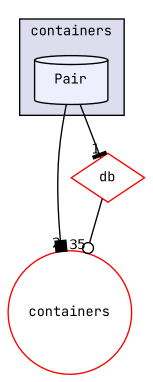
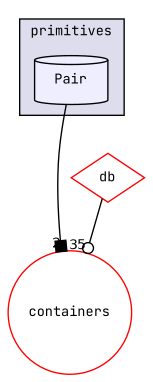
(72, 32) -> (72, 32)
(89, 128) -> none
